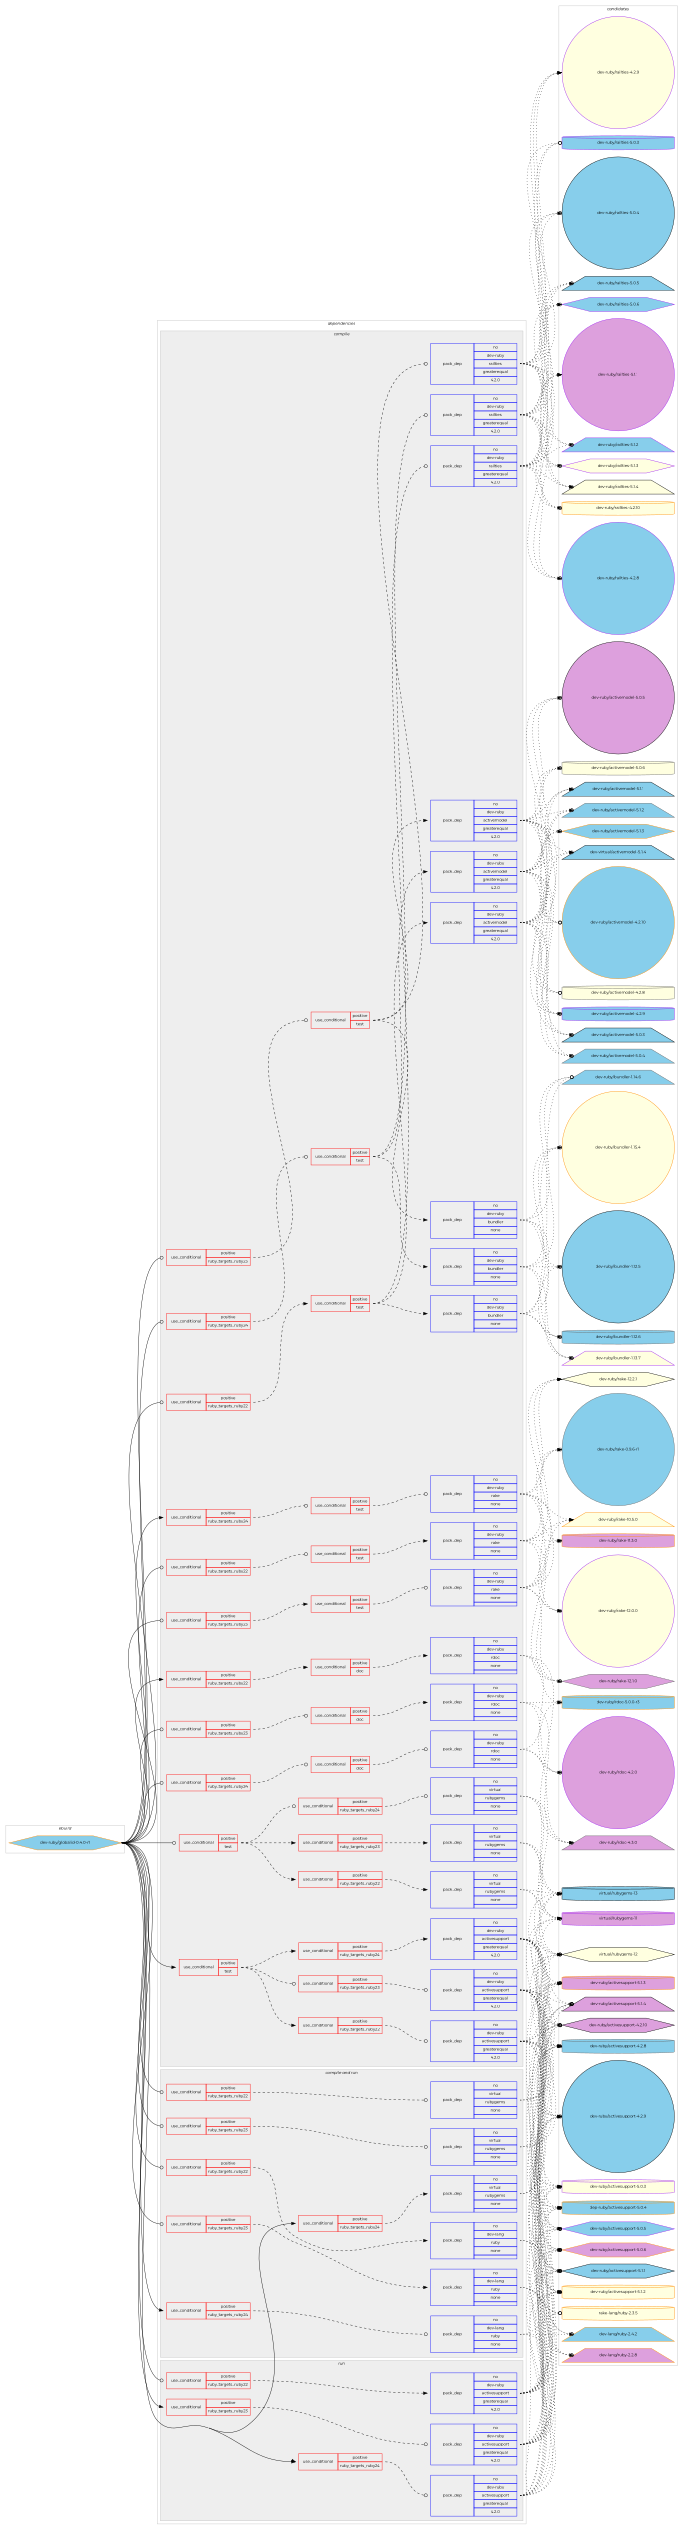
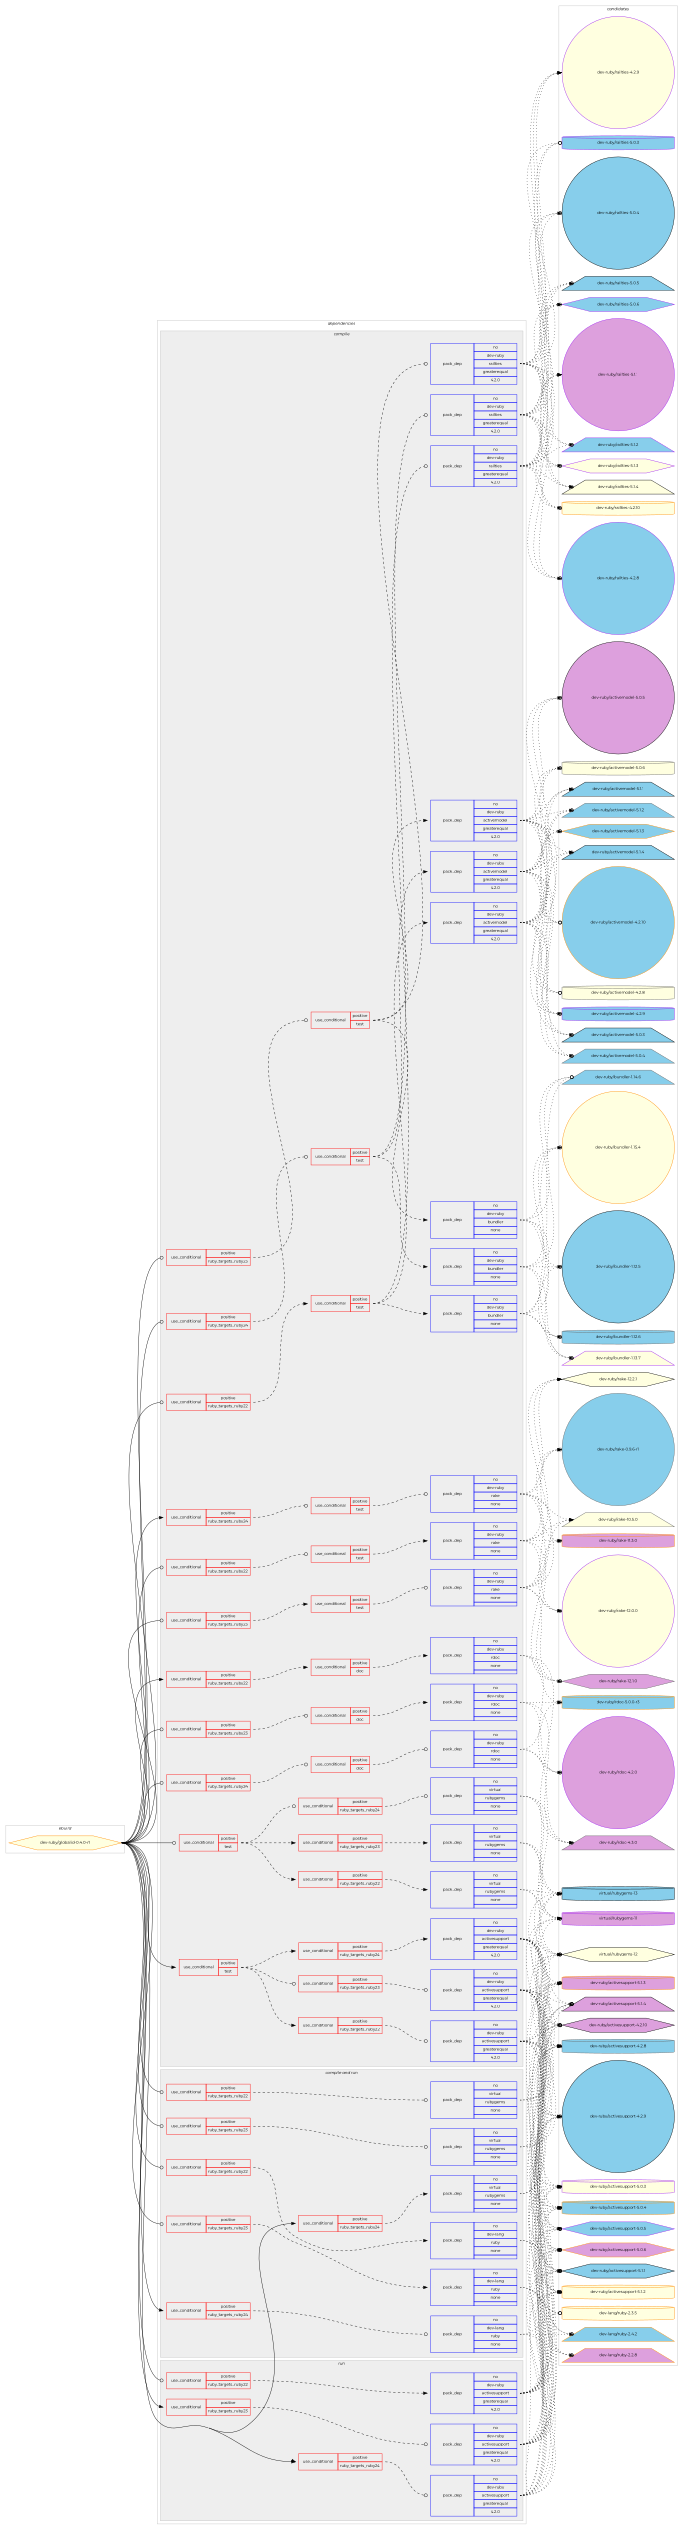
(618, 852) -> (618, 852)
(618, 1520) -> (618, 1520)
(65, 1843) -> (65, 1843)
(618, 2208) -> (618, 2208)
(618, 2313) -> (618, 2313)
